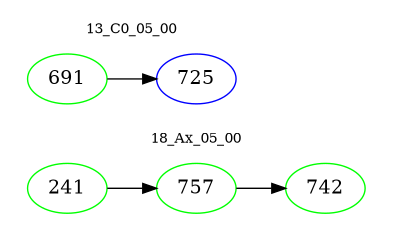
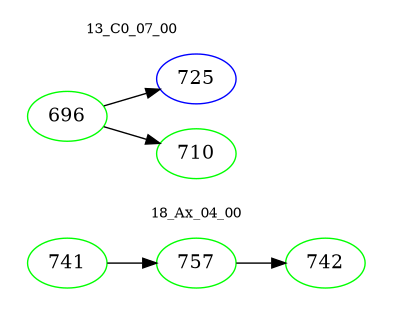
(132, 30) -> (132, 30)
(67, 79) -> (67, 116)
(196, 139) -> (196, 214)
none -> (196, 154)
(67, 188) -> (67, 263)
